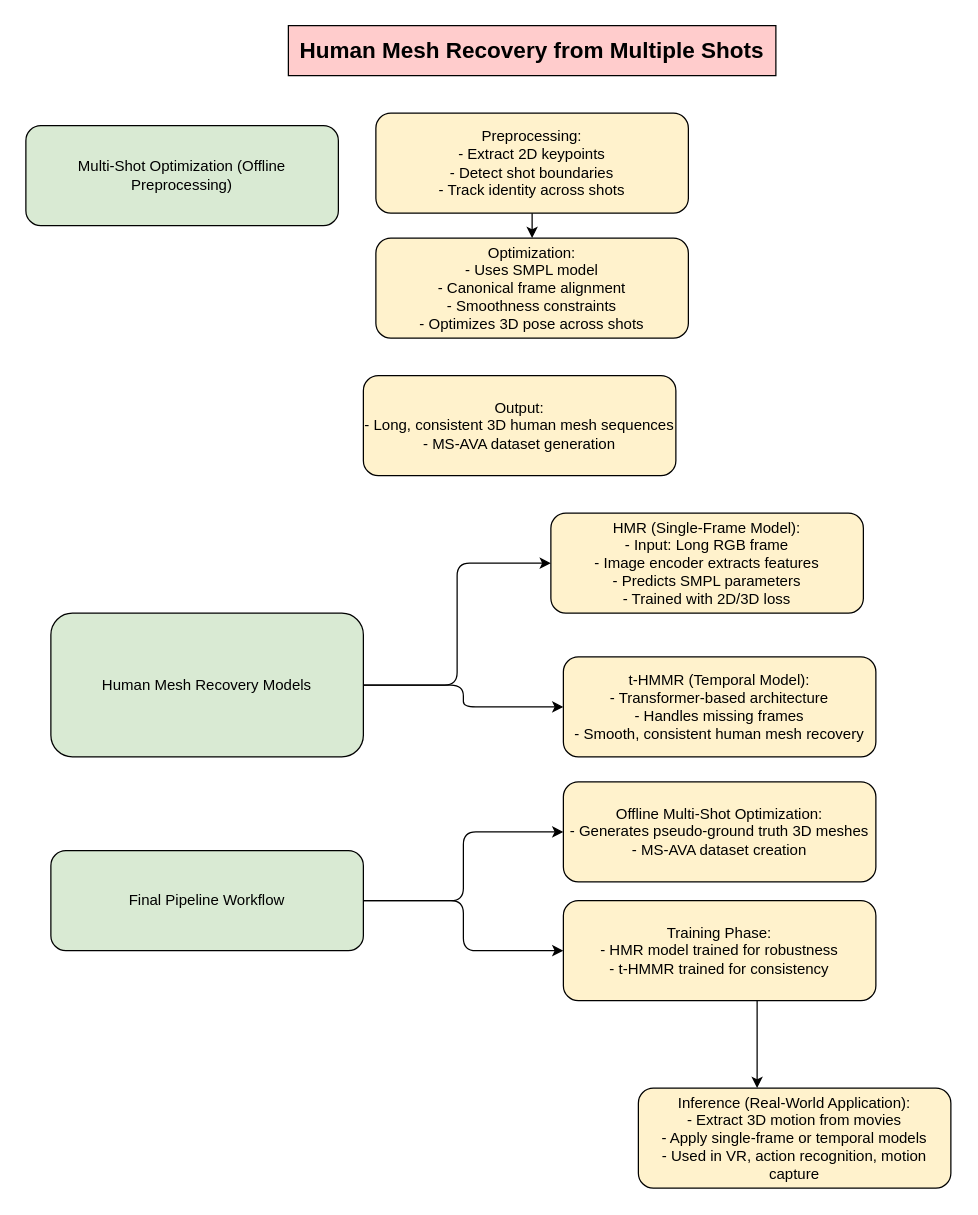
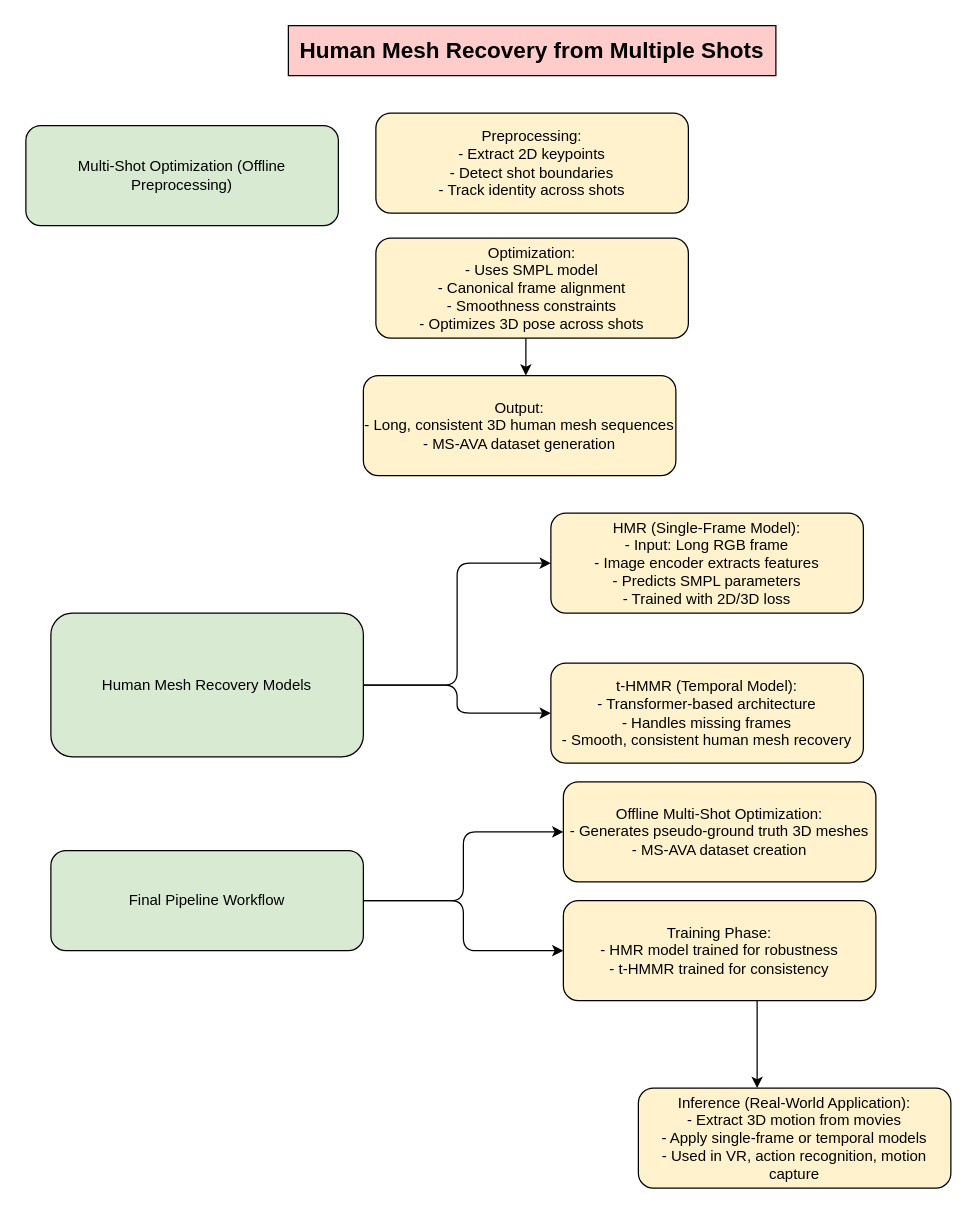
(532, 223) -> none
none -> (526, 353)
(719, 707) -> (707, 713)
